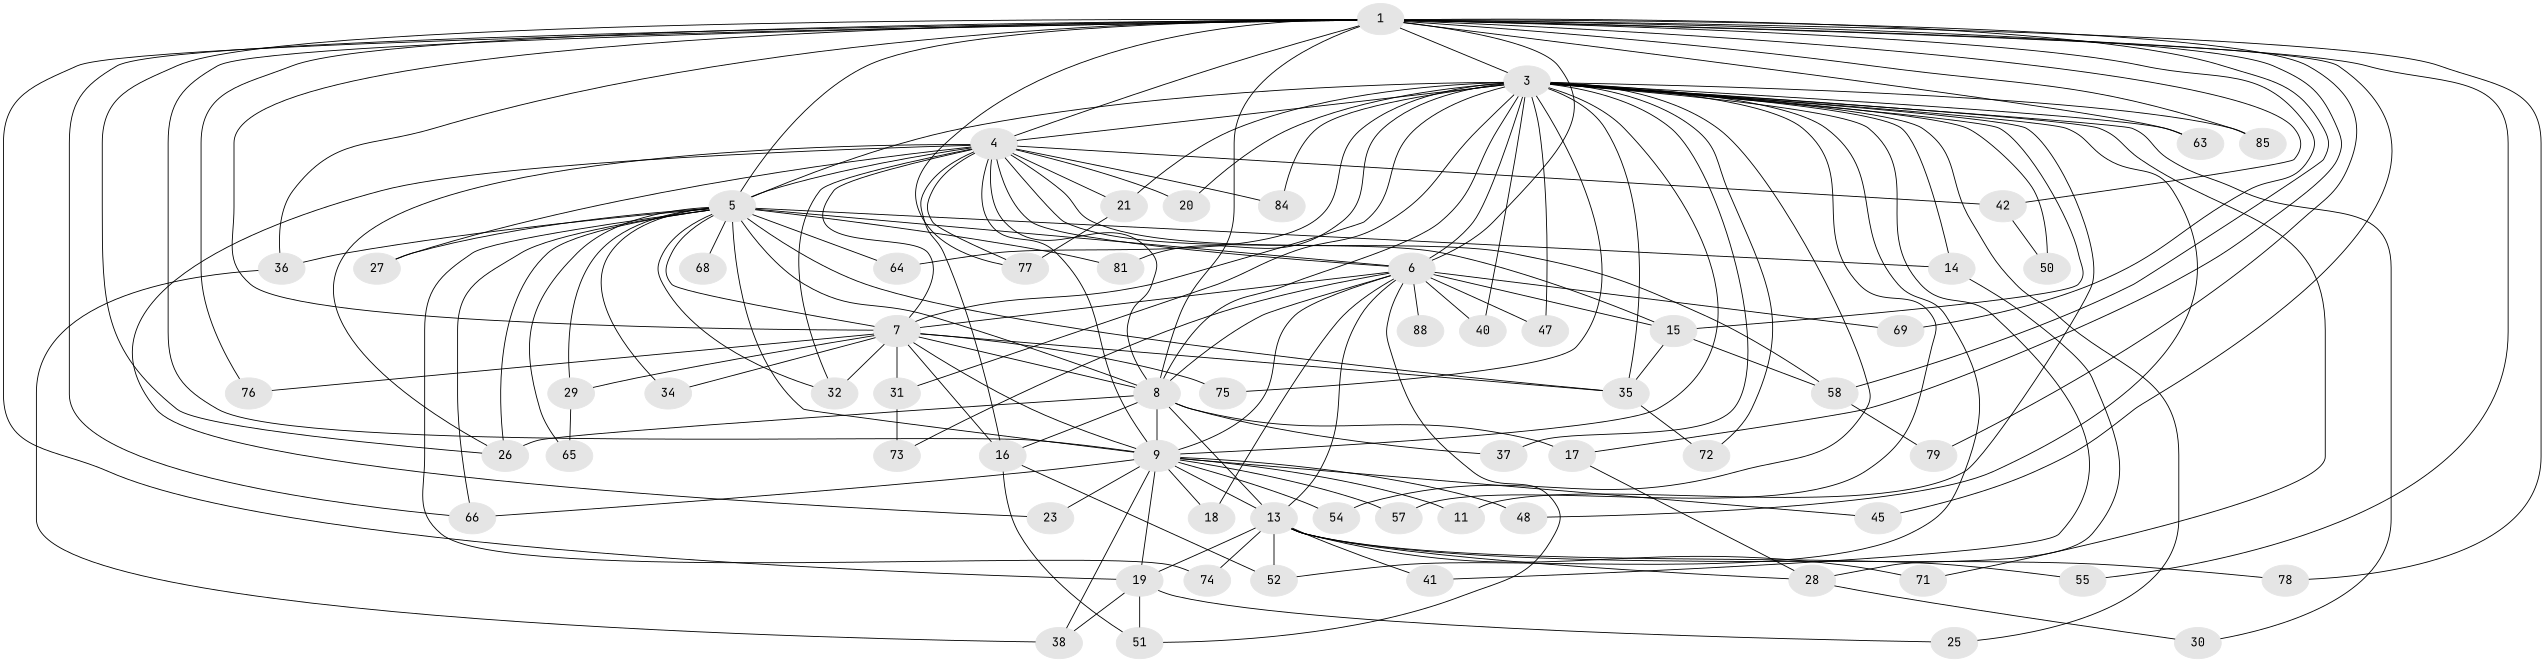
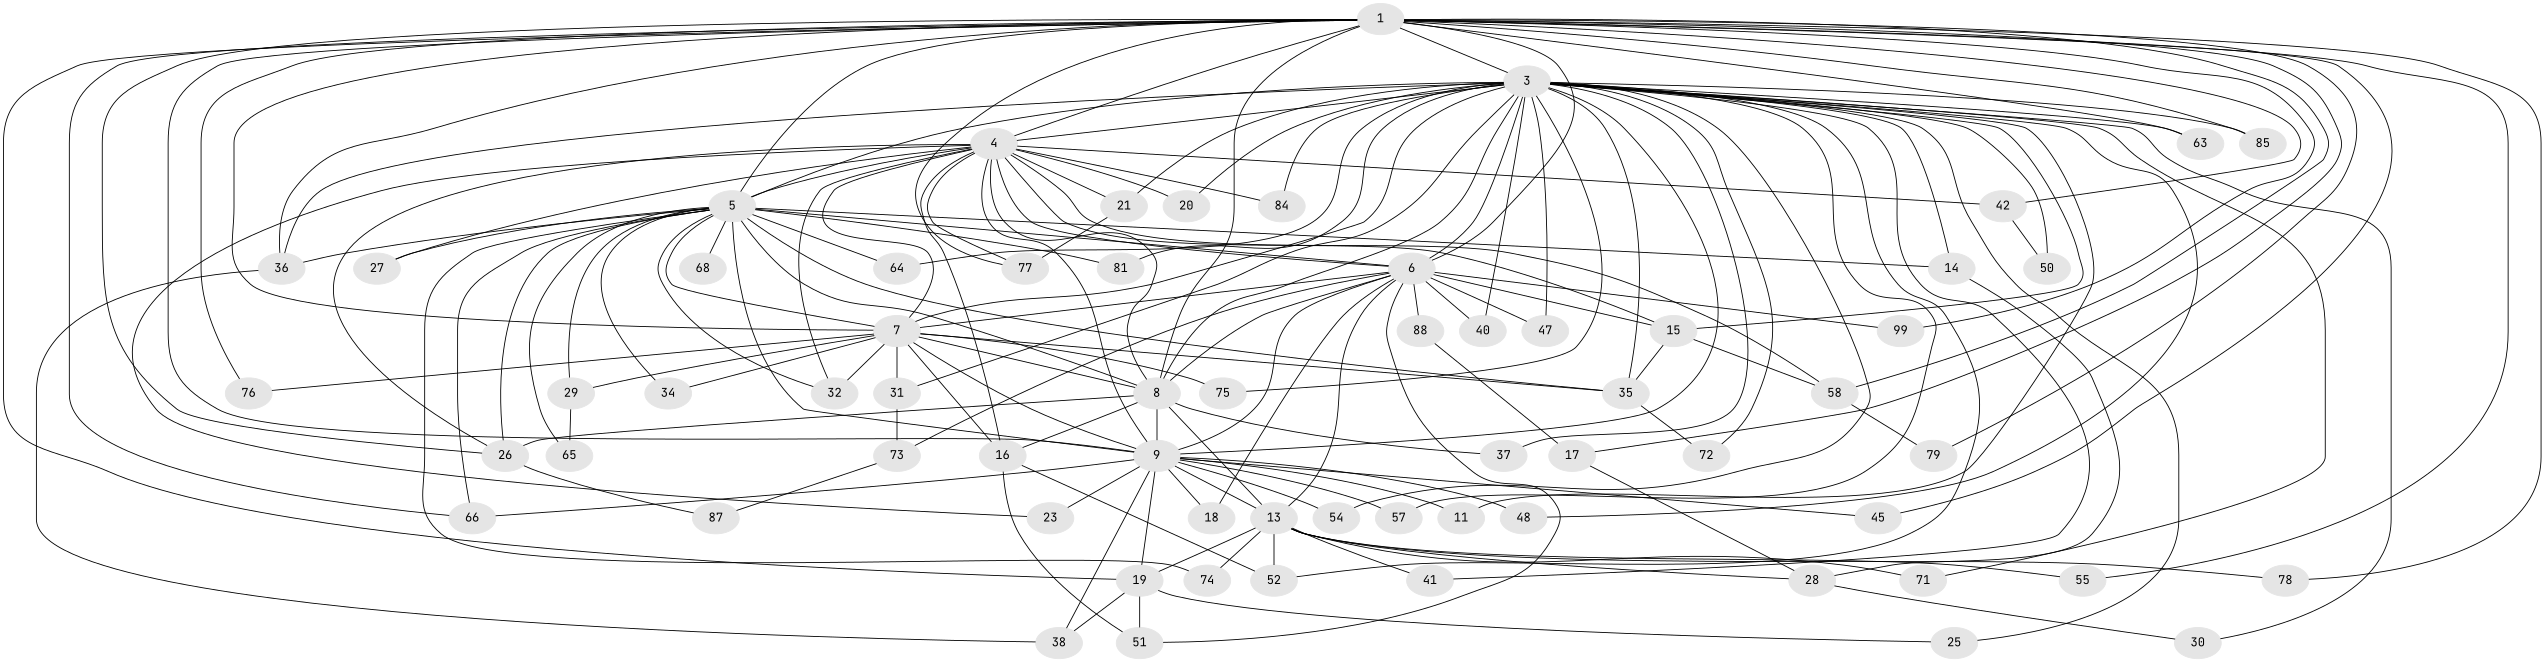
none -> (872, 114)
(1901, 331) -> (1901, 331)
(1364, 425) -> (1496, 393)
none -> (716, 518)
